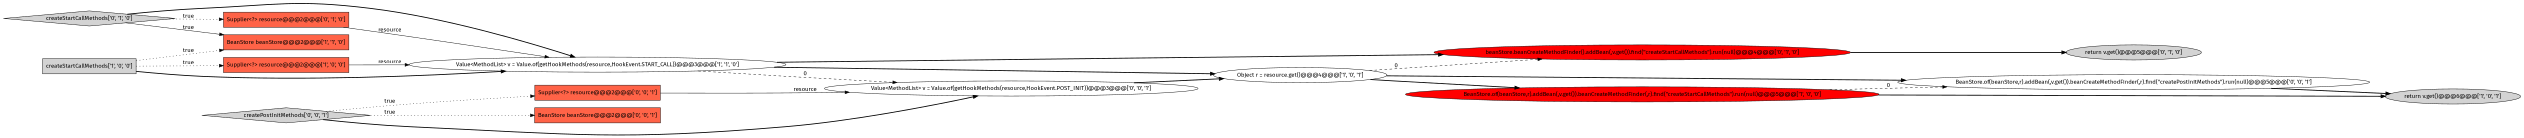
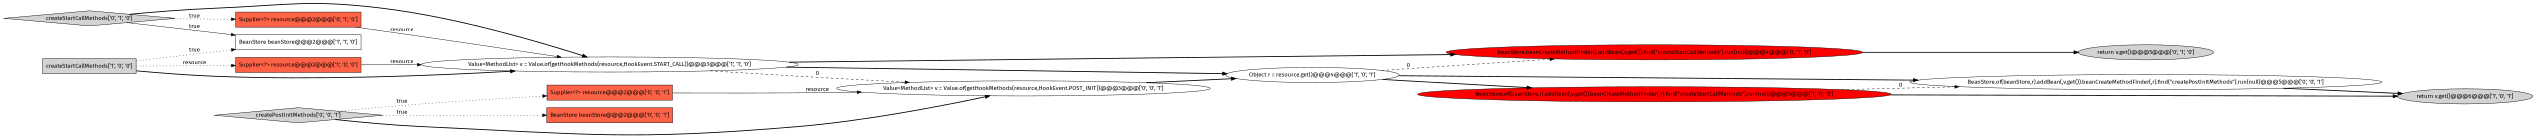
(286, 42) -> (298, 42)
(189, 63) -> (195, 63)
